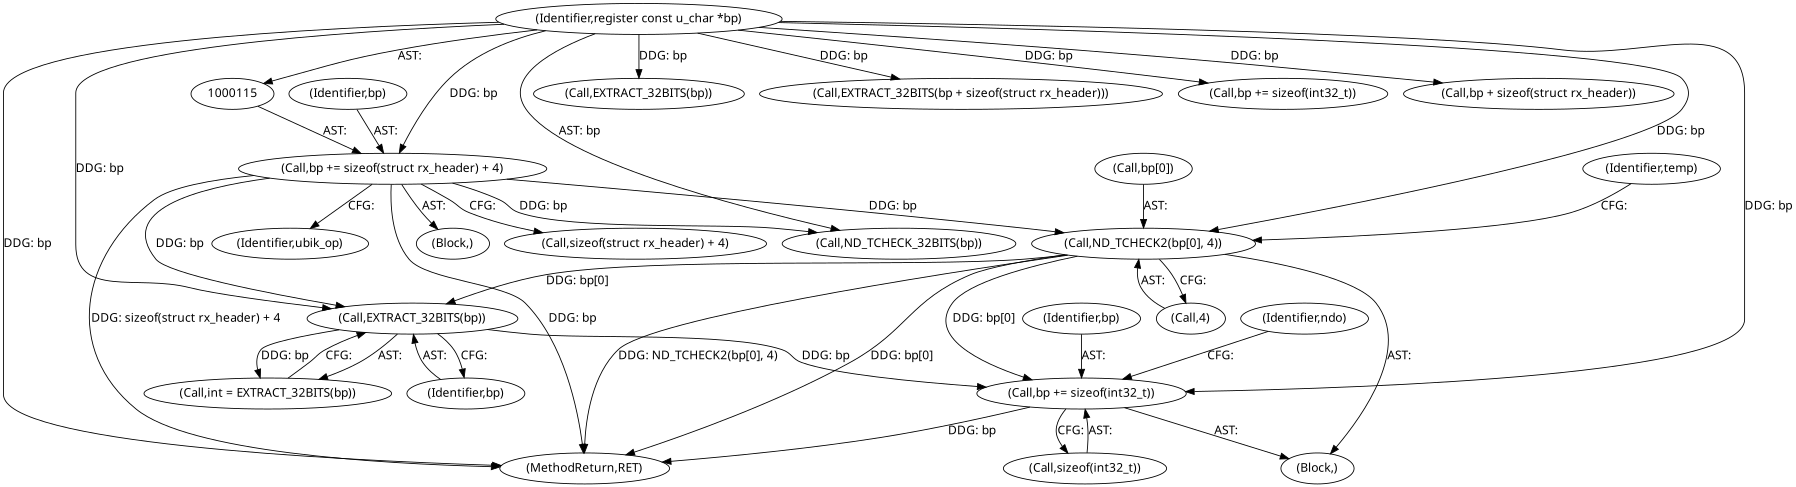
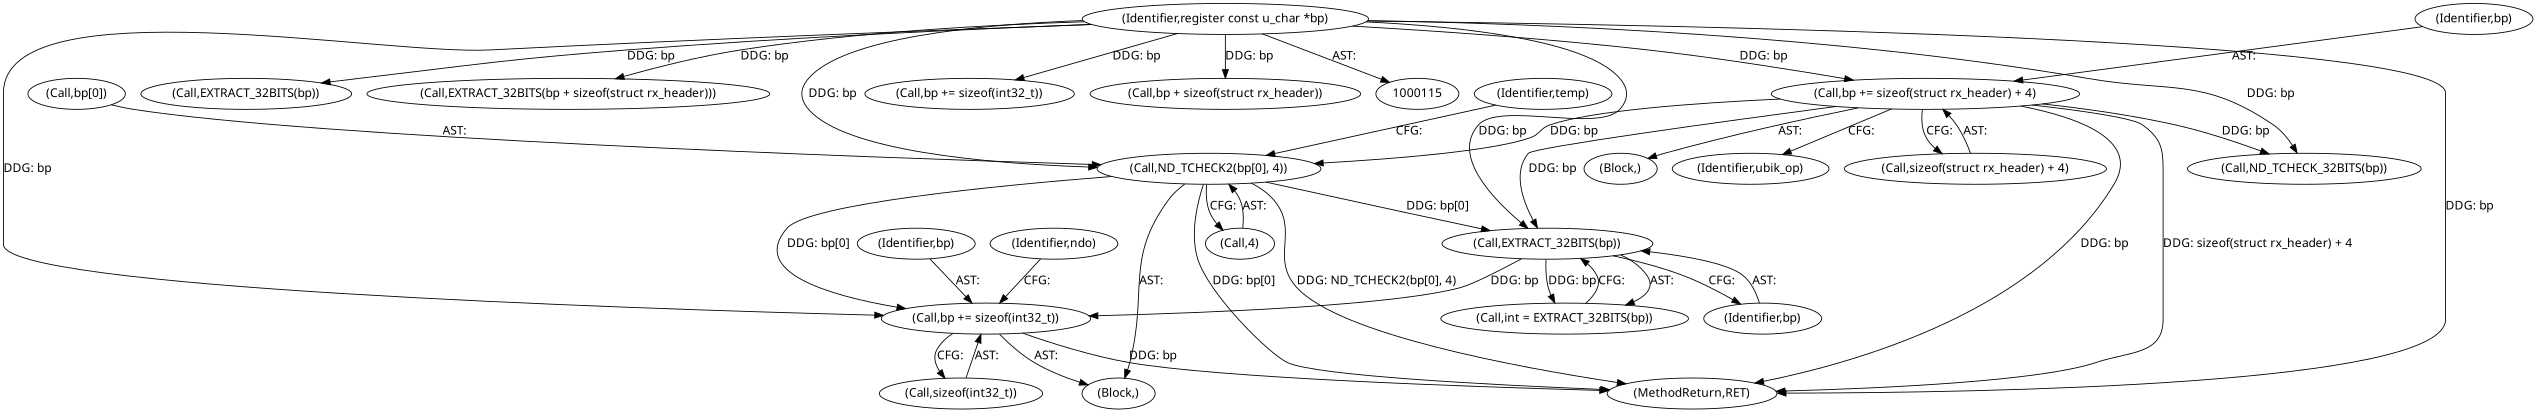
(305, 128) -> (1962, 133)
(580, 131) -> (2271, 94)
